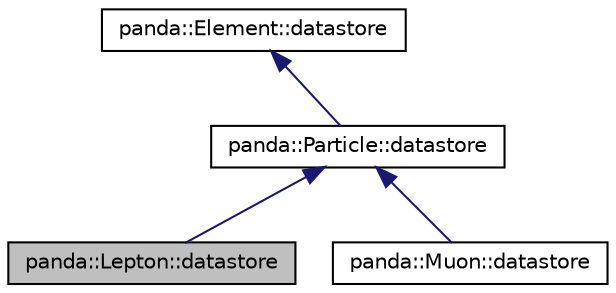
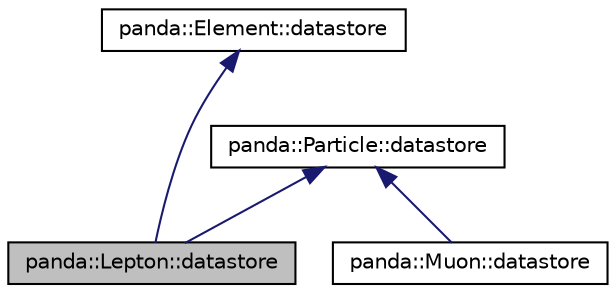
(313, 96) -> (181, 151)
